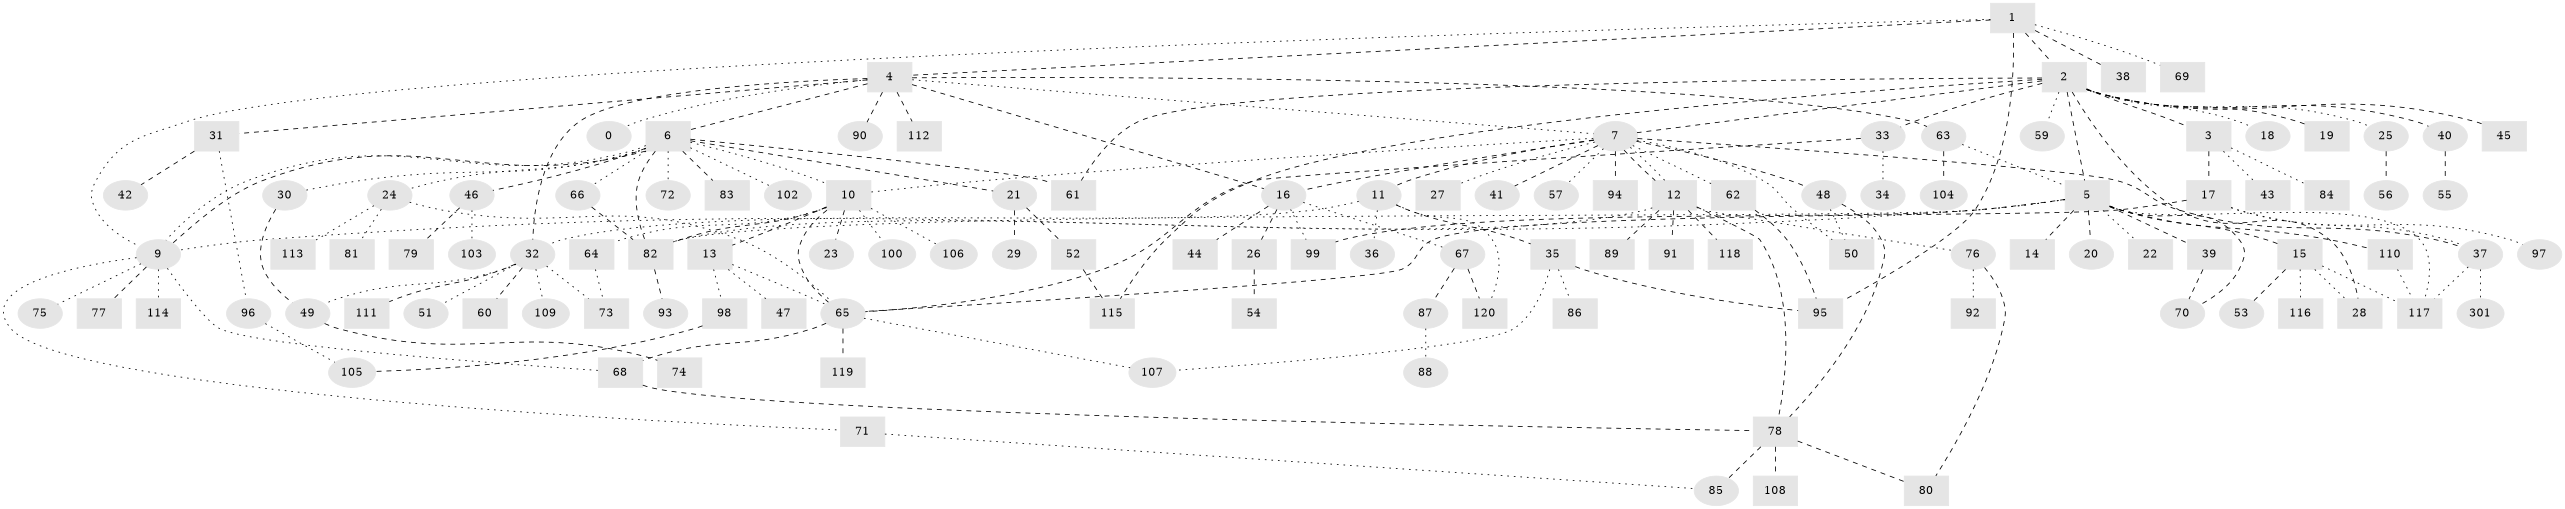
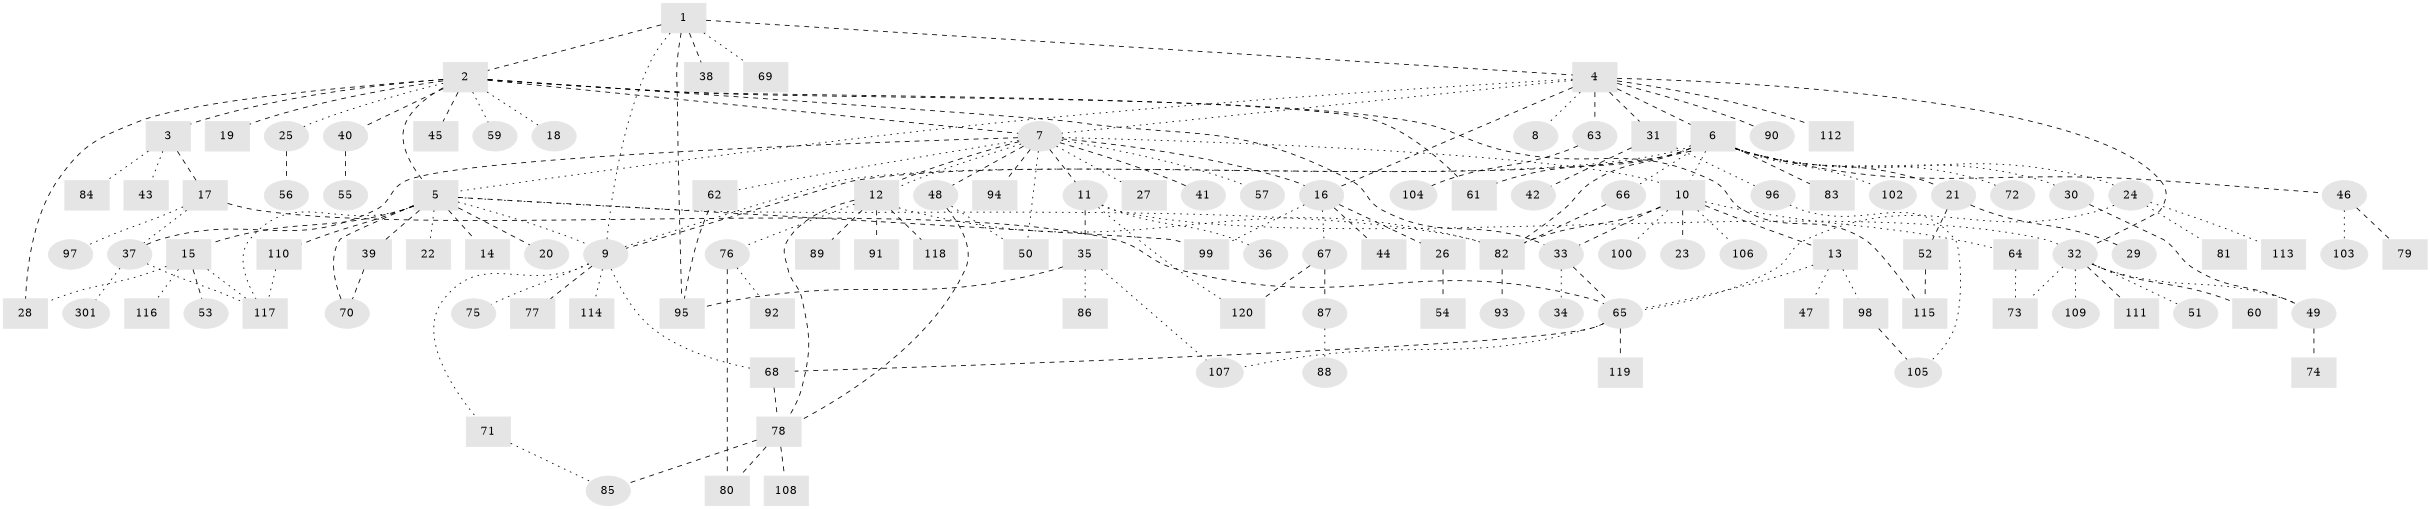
(609, 136) -> (1536, 136)
(2003, 161) -> (986, 124)
(798, 256) -> (1612, 230)
